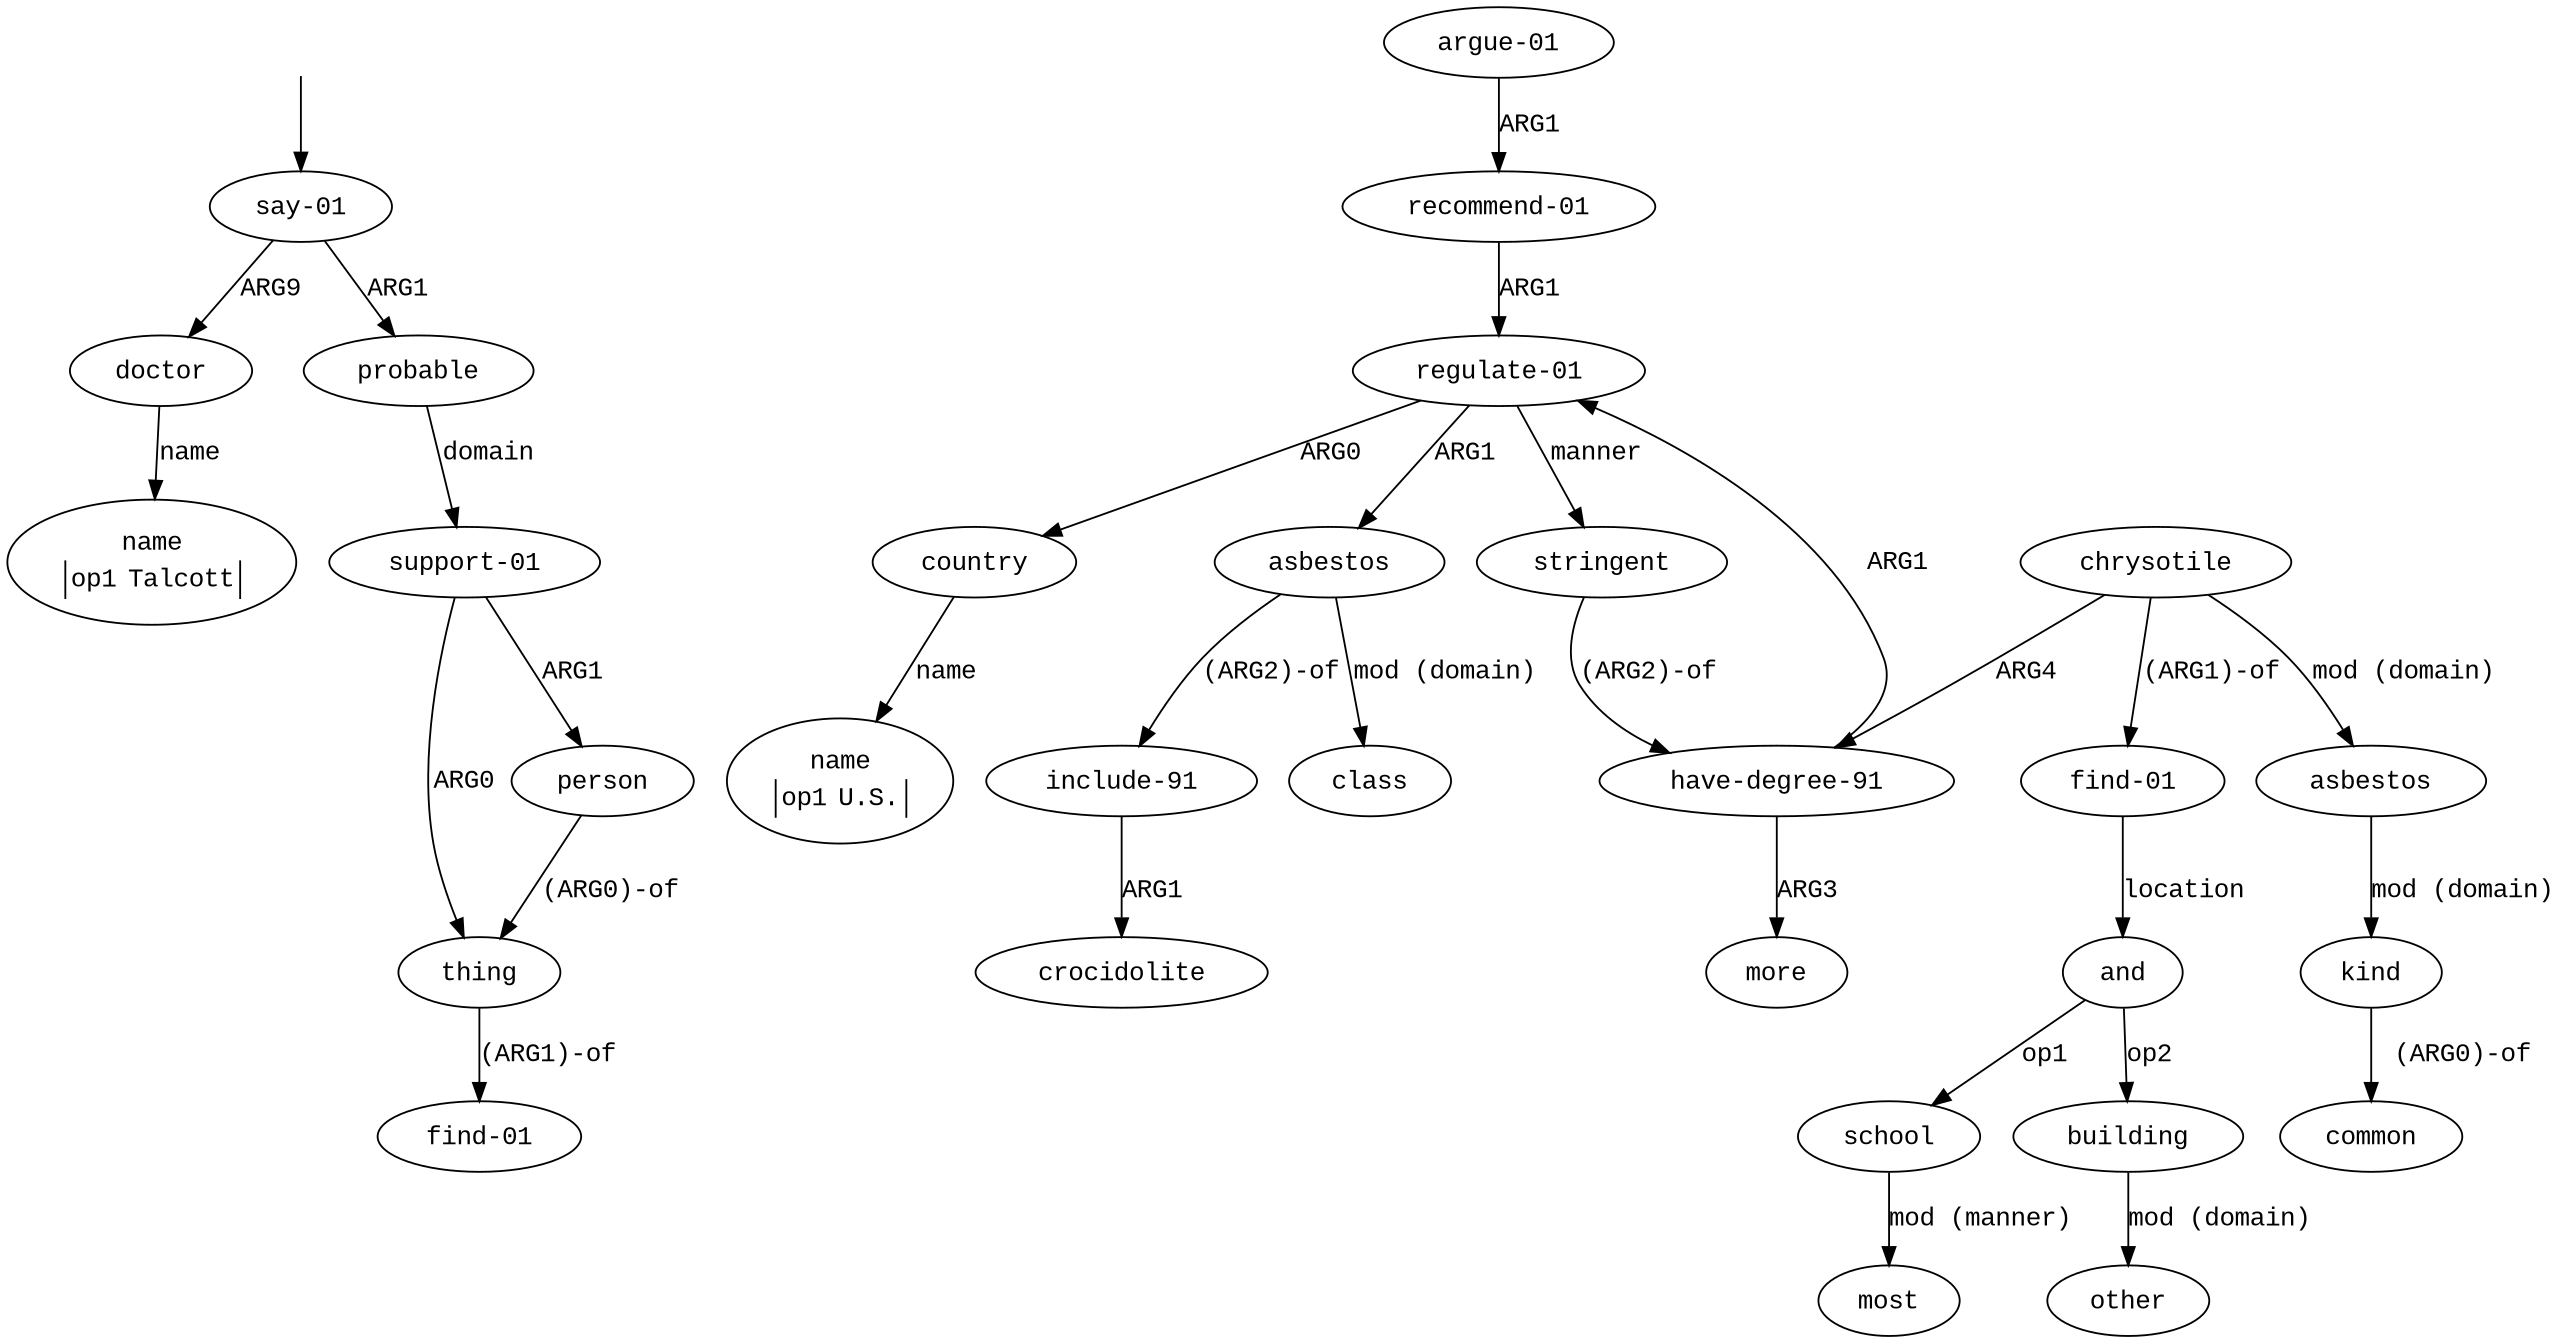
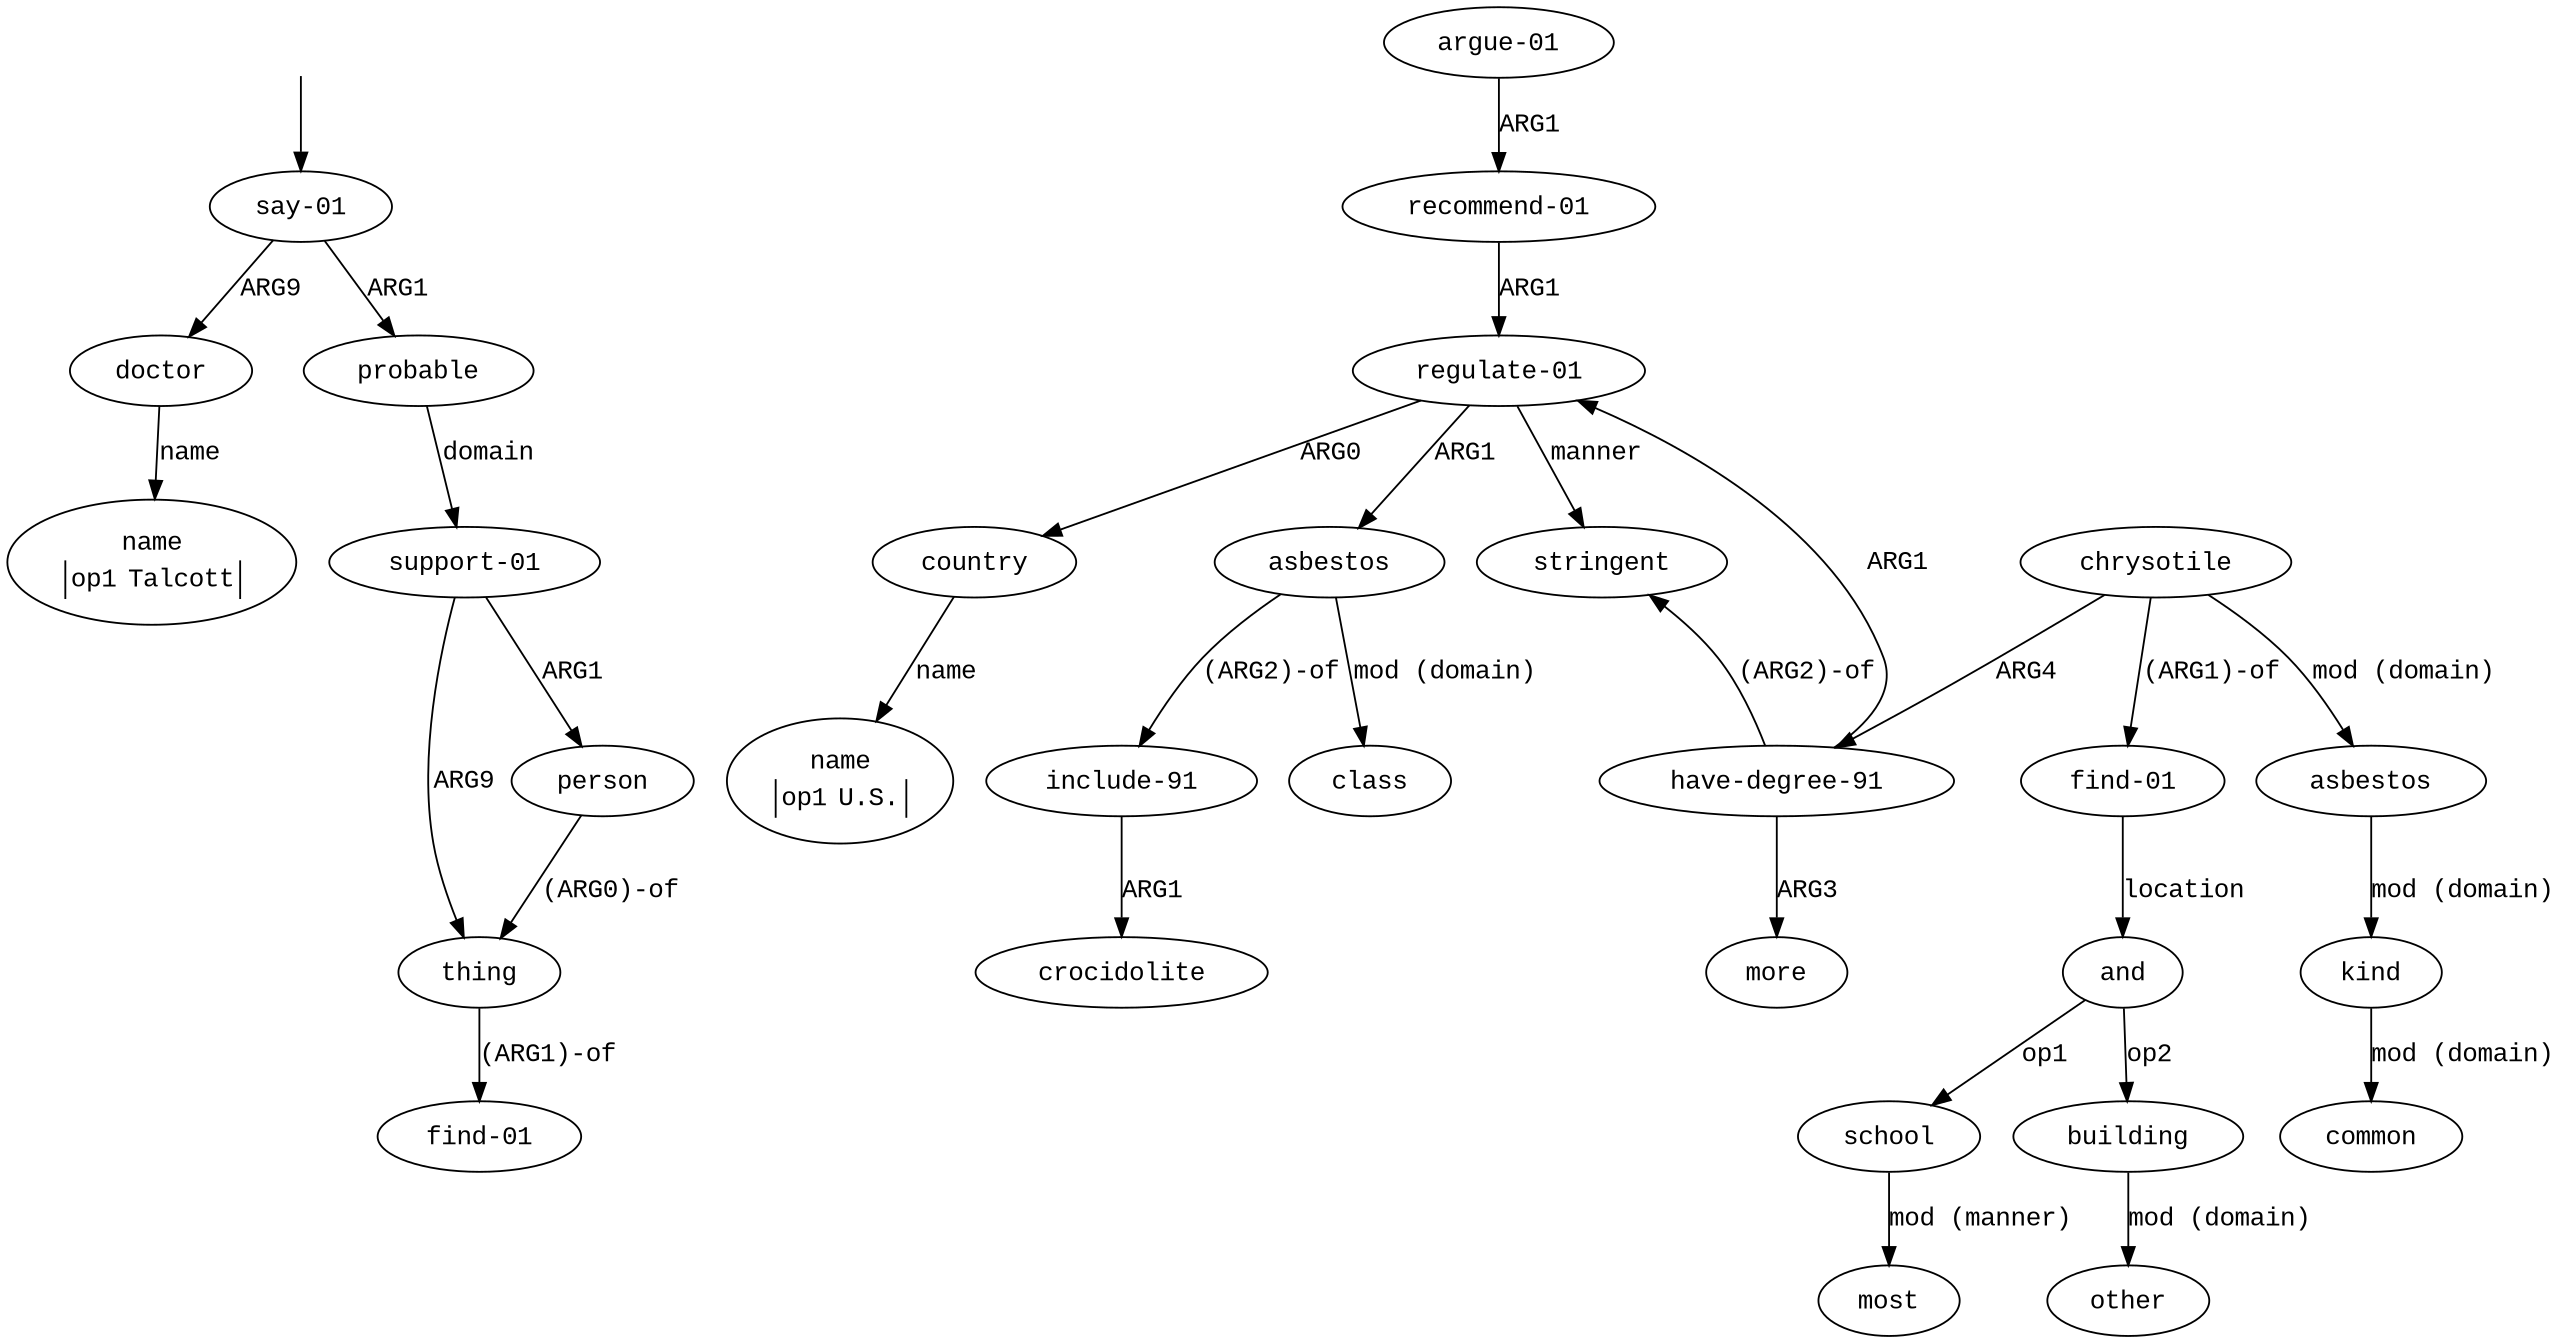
(1581, 687) -> (1725, 668)
(465, 781) -> (465, 781)
(2463, 1054) -> (2463, 1054)
